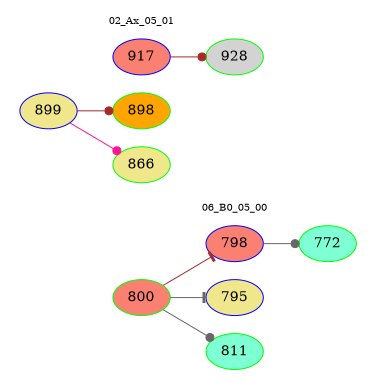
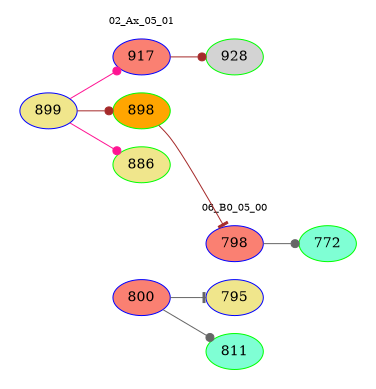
none -> (92, 86)
(142, 165) -> (142, 165)
(186, 272) -> (193, 172)
(142, 298) -> (142, 298)
